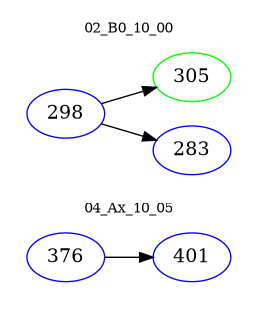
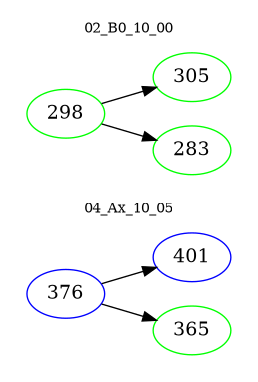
(66, 114) -> (66, 114)
(192, 150) -> (192, 150)
none -> (192, 330)
